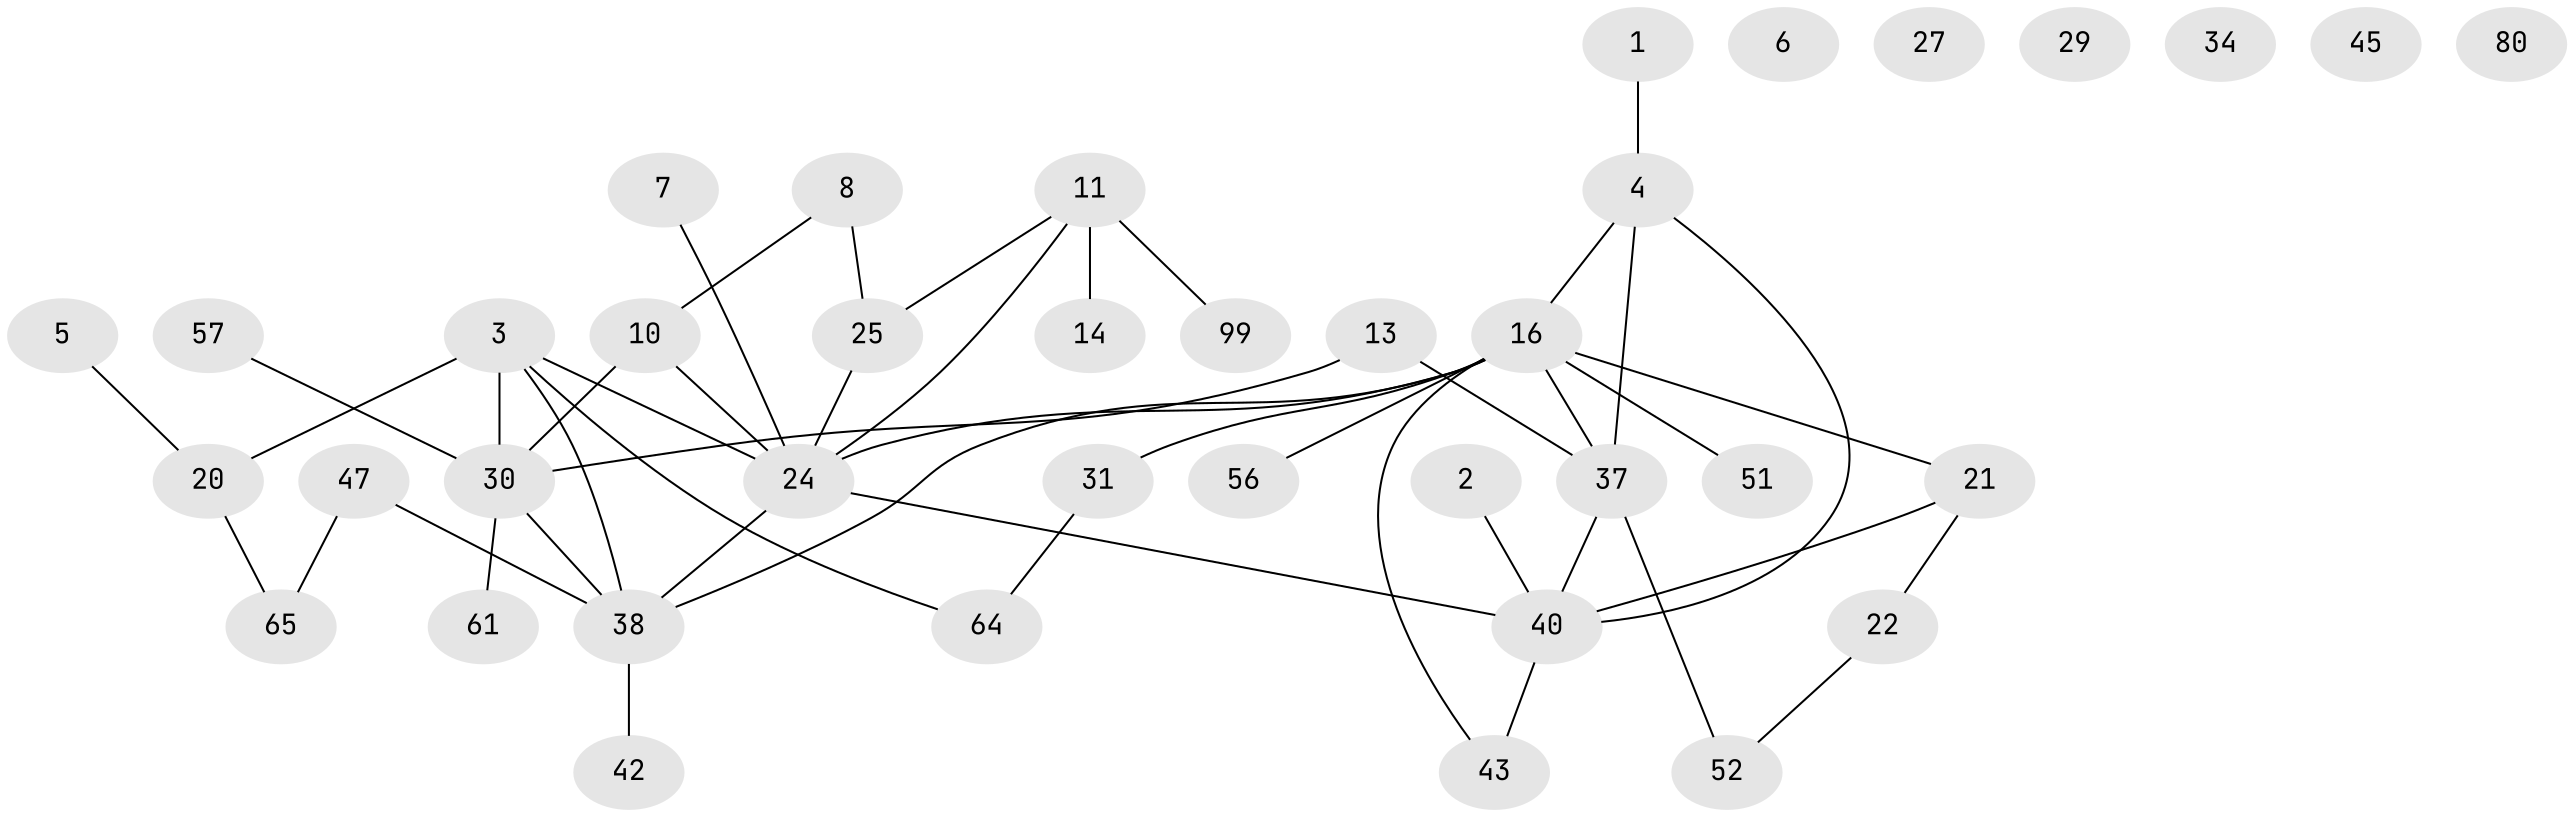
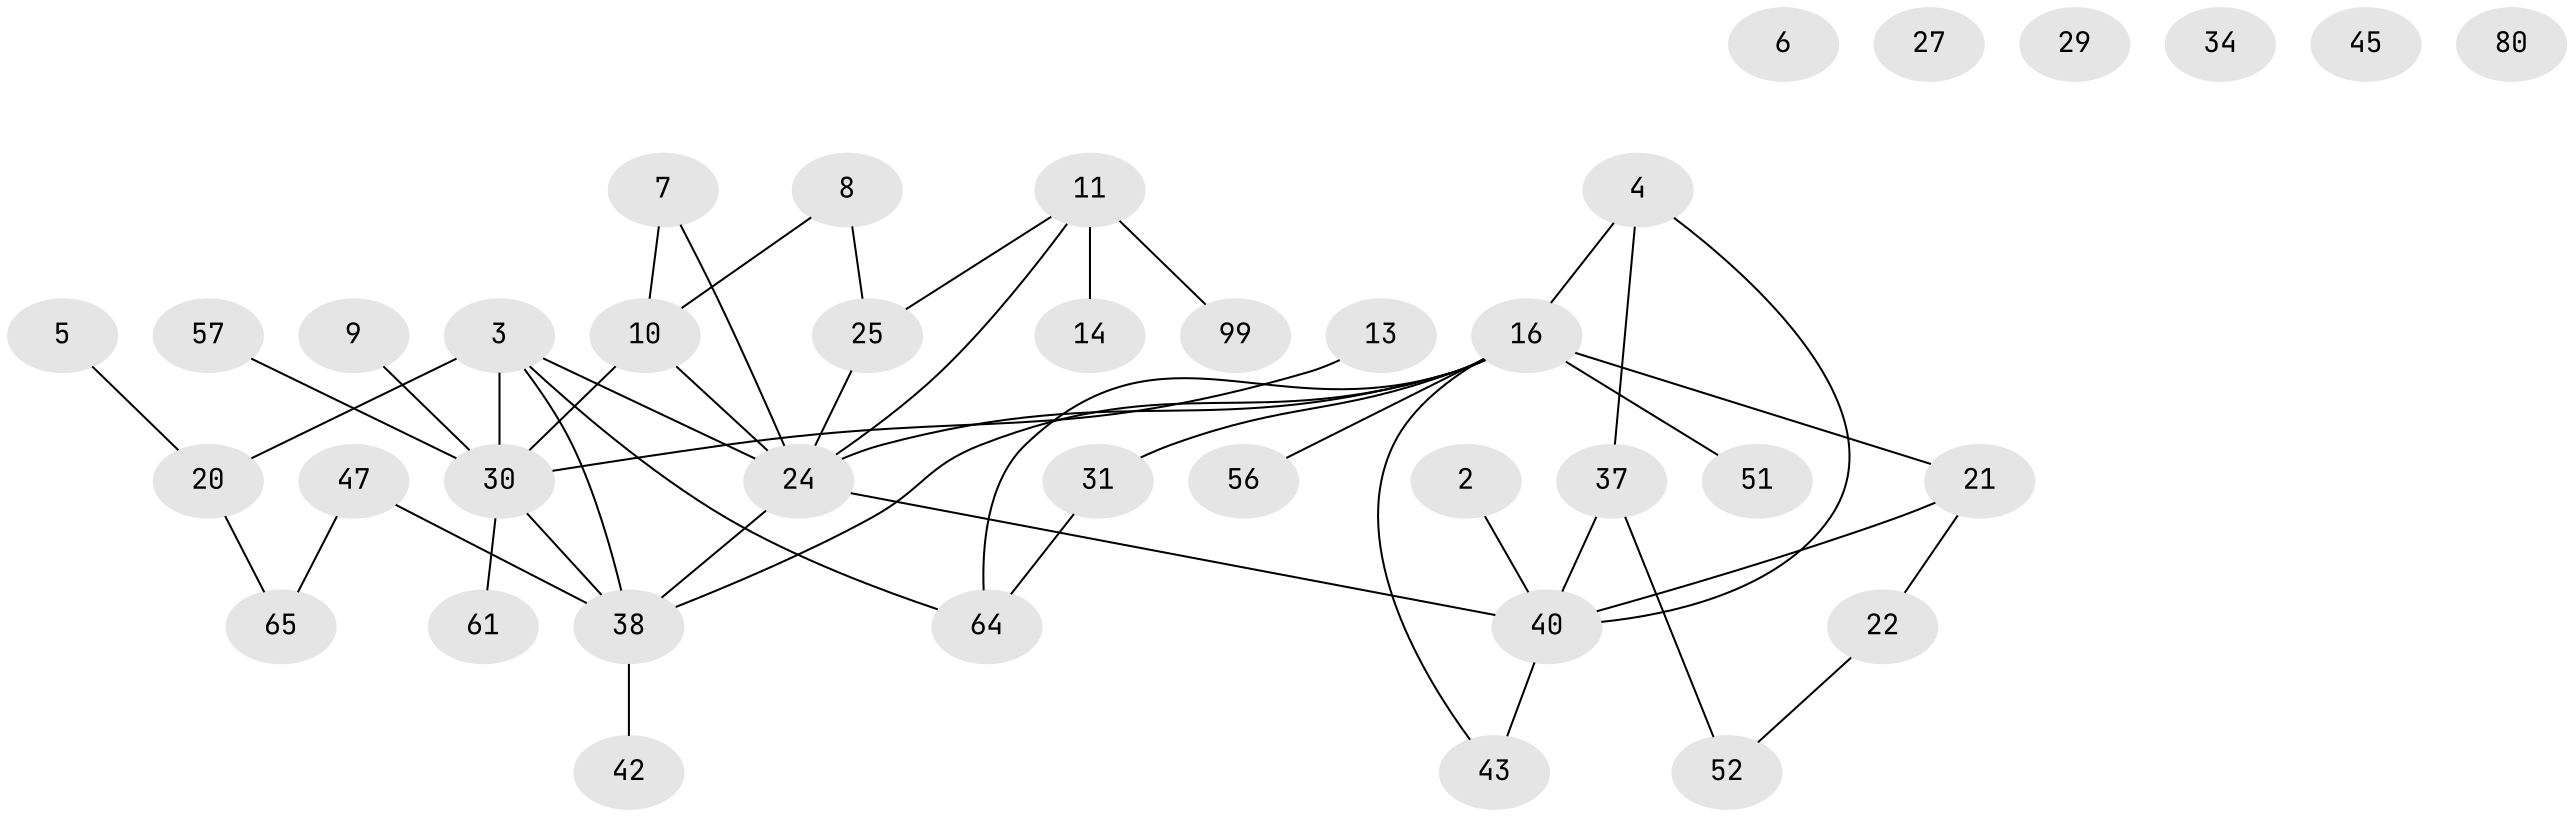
(1638, 44) -> none
none -> (654, 263)
none -> (354, 336)
(1496, 408) -> none
(1569, 408) -> (1171, 379)
